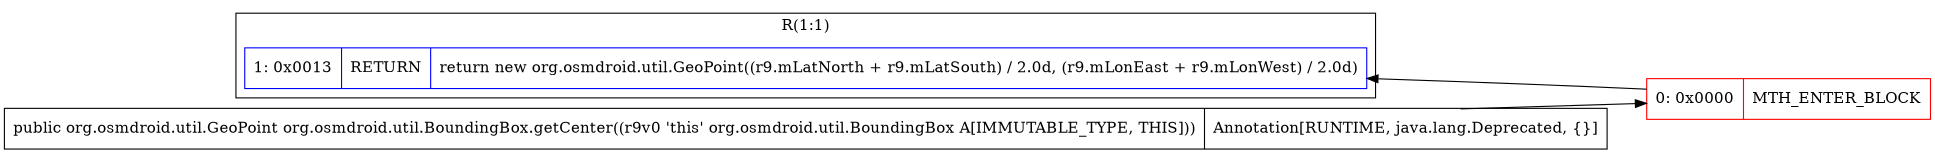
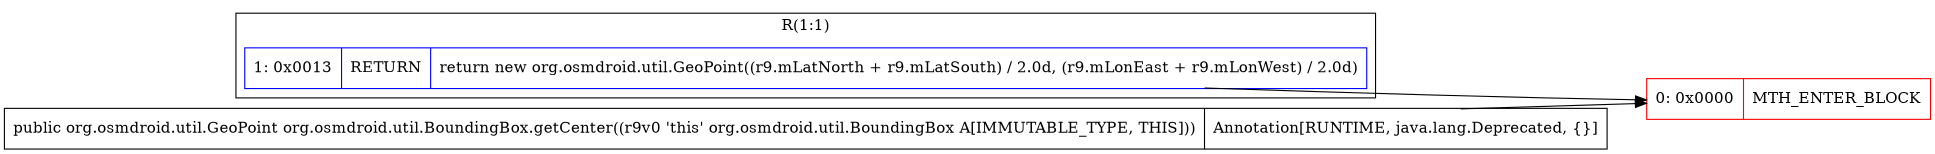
(1512, 84) -> (1420, 95)
